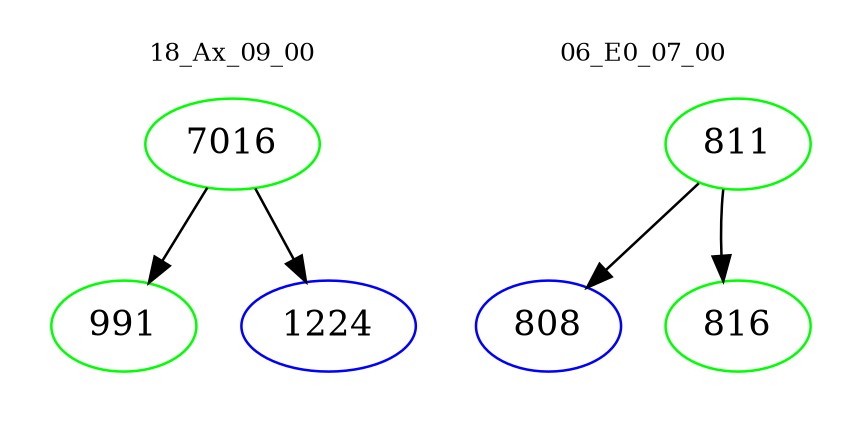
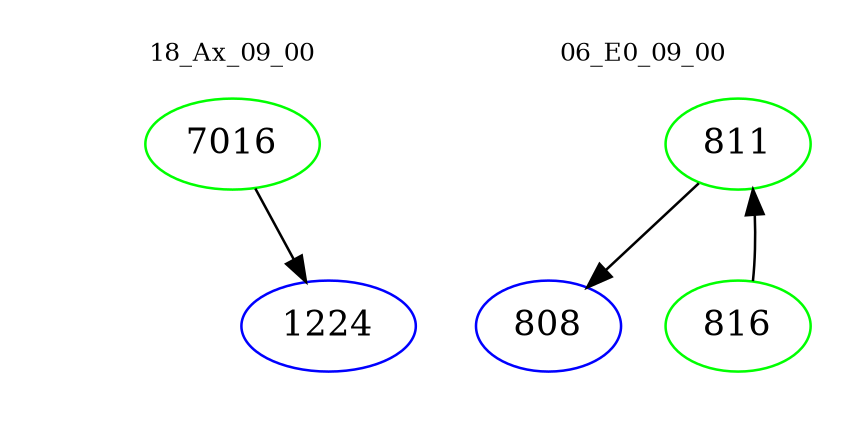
(643, 54) -> (643, 54)
(721, 222) -> (755, 248)
(124, 326) -> none
